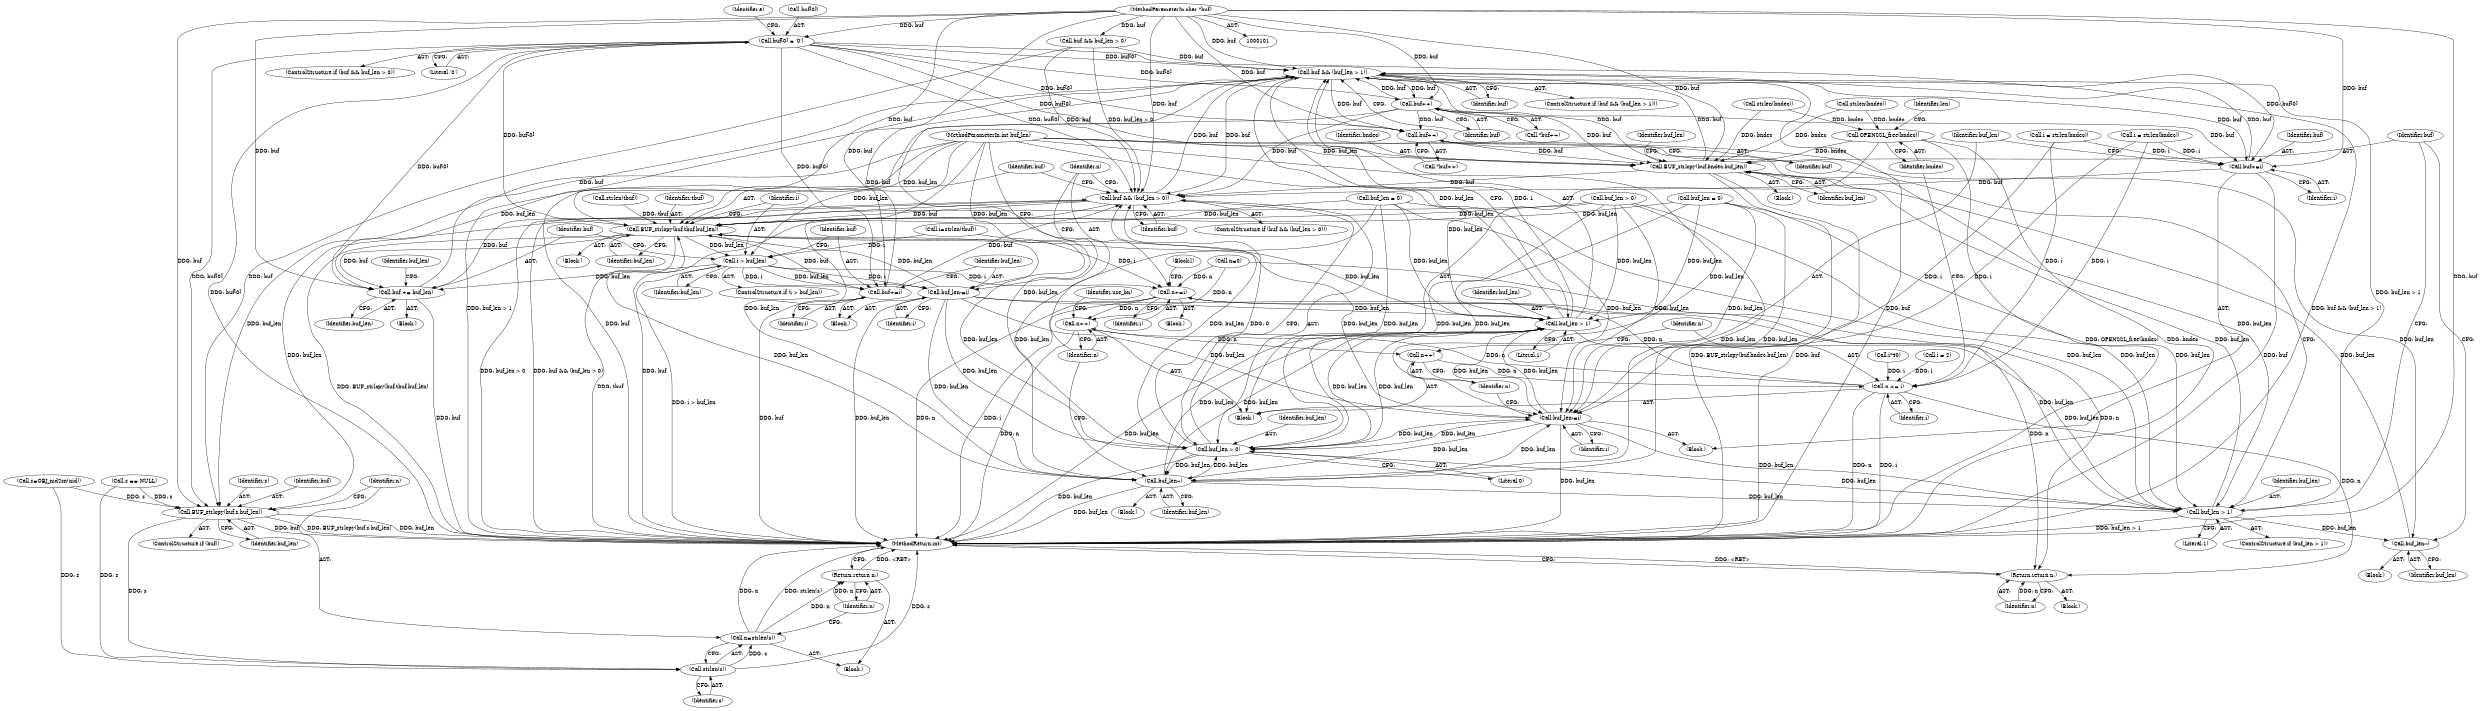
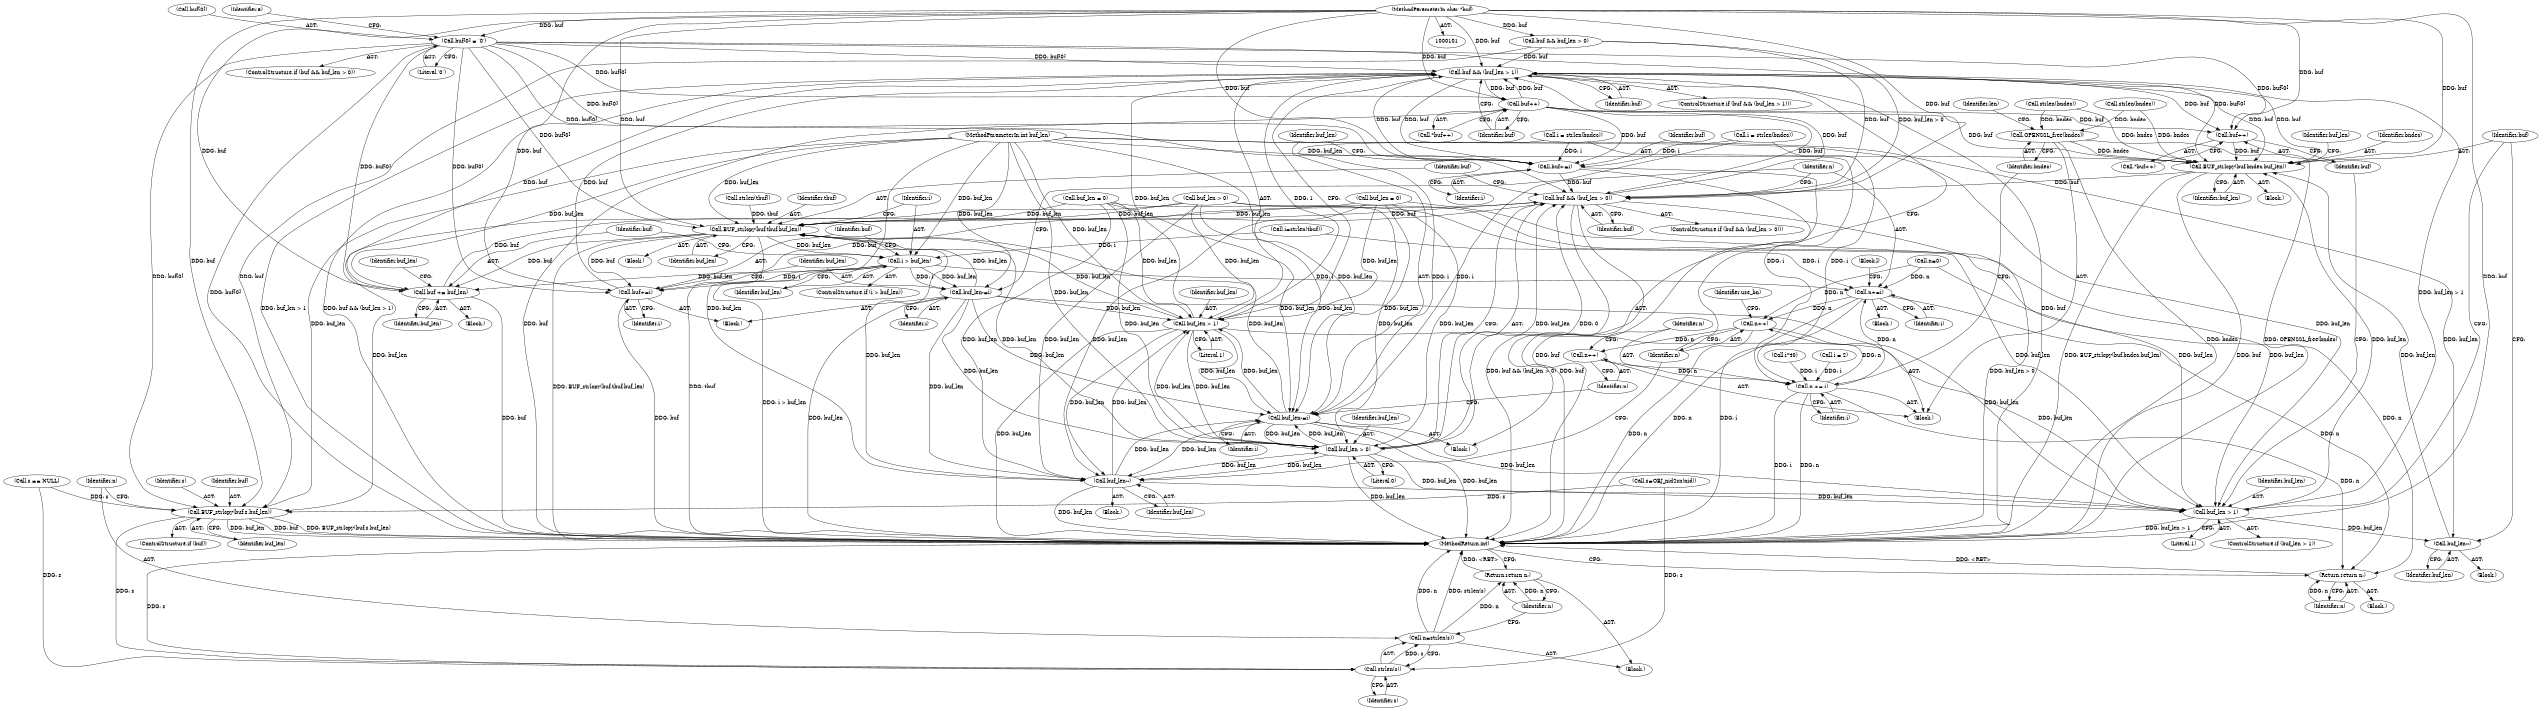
(1226, 129) -> none
